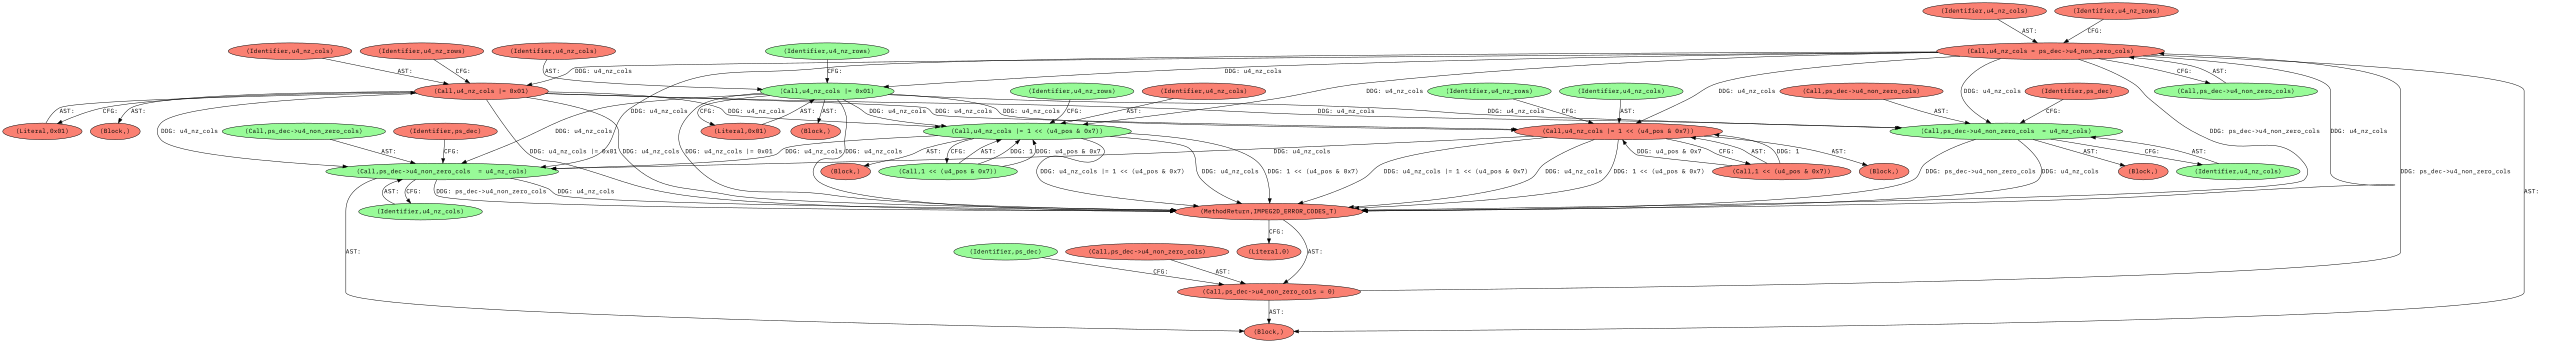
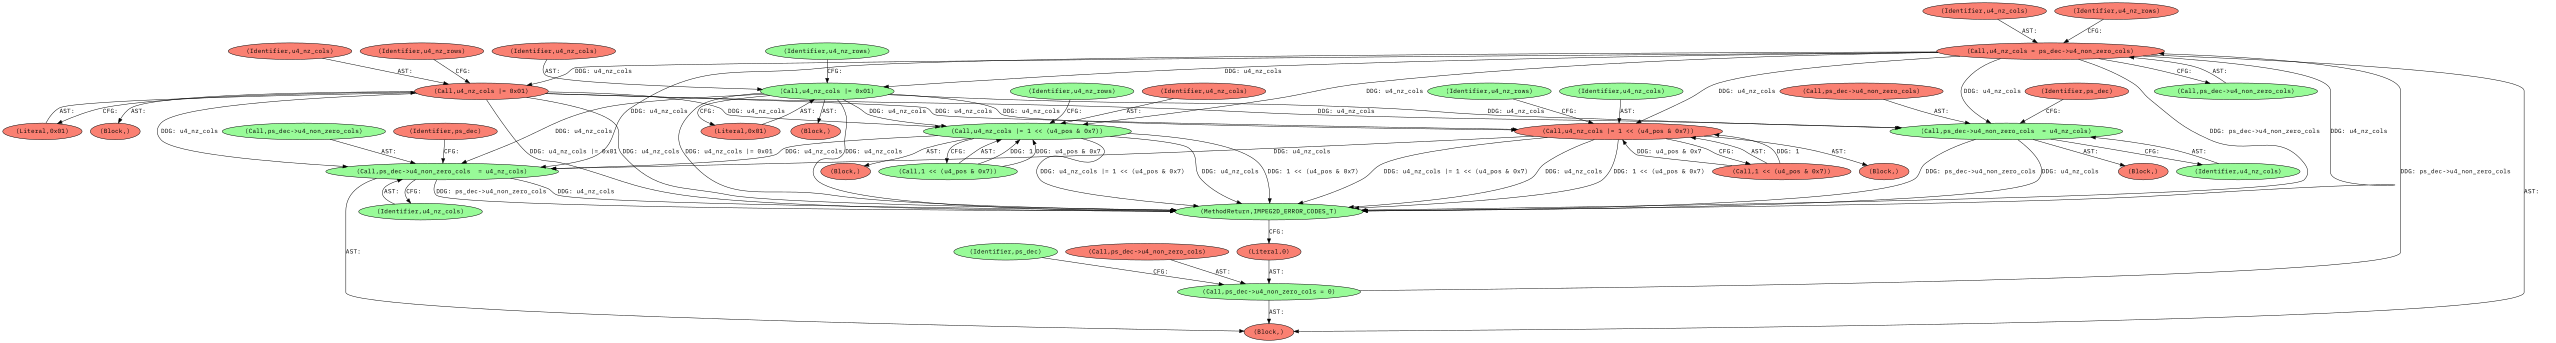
(1269, 212) -> (1269, 212)
(1307, 249) -> (1269, 270)
(1269, 292) -> (1269, 292)
